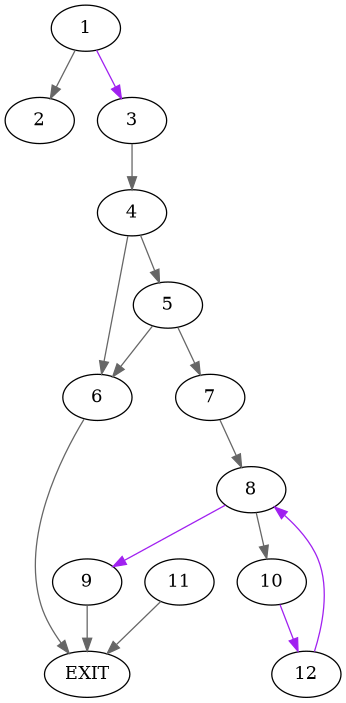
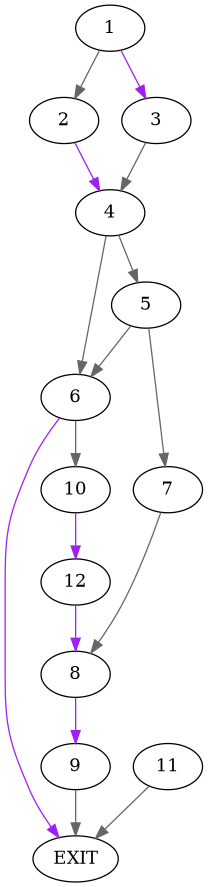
none -> (84, 161)
(39, 529) -> (5, 621)
(260, 529) -> (76, 437)
